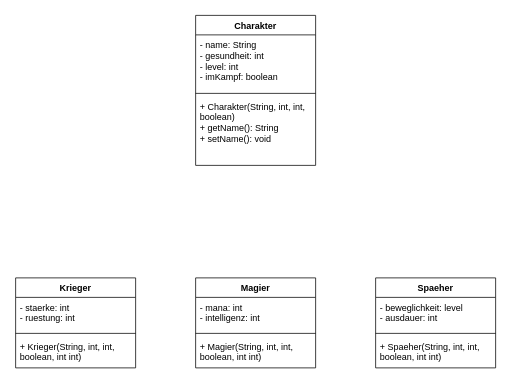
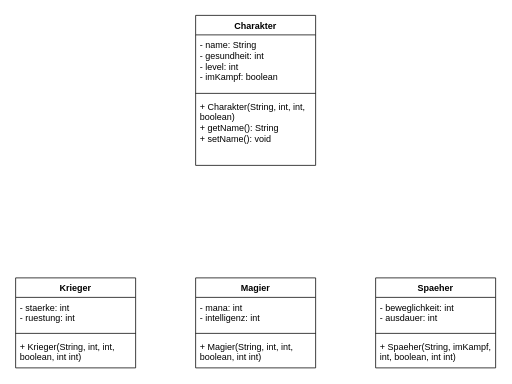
(426, 313) -> (422, 313)
(436, 352) -> (436, 352)
